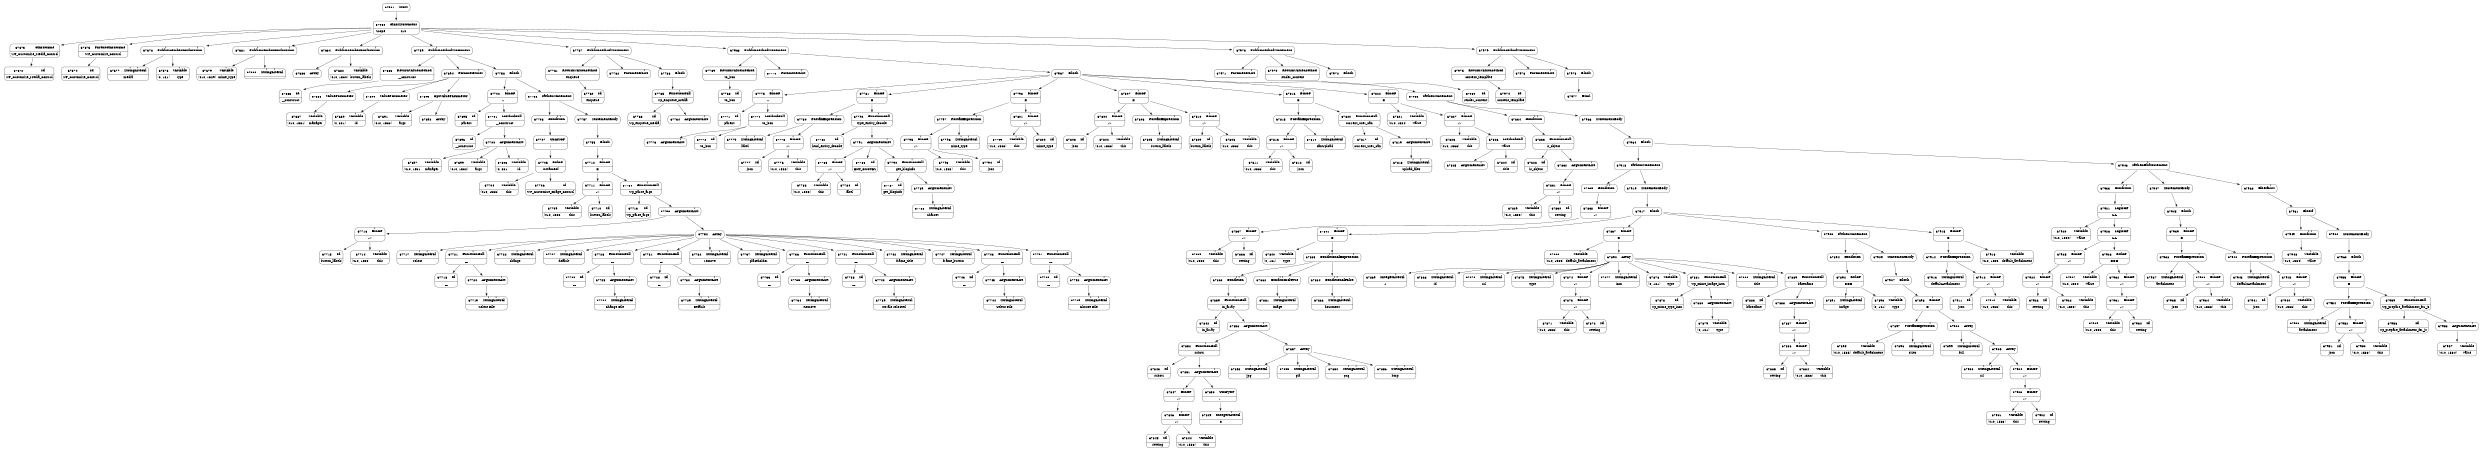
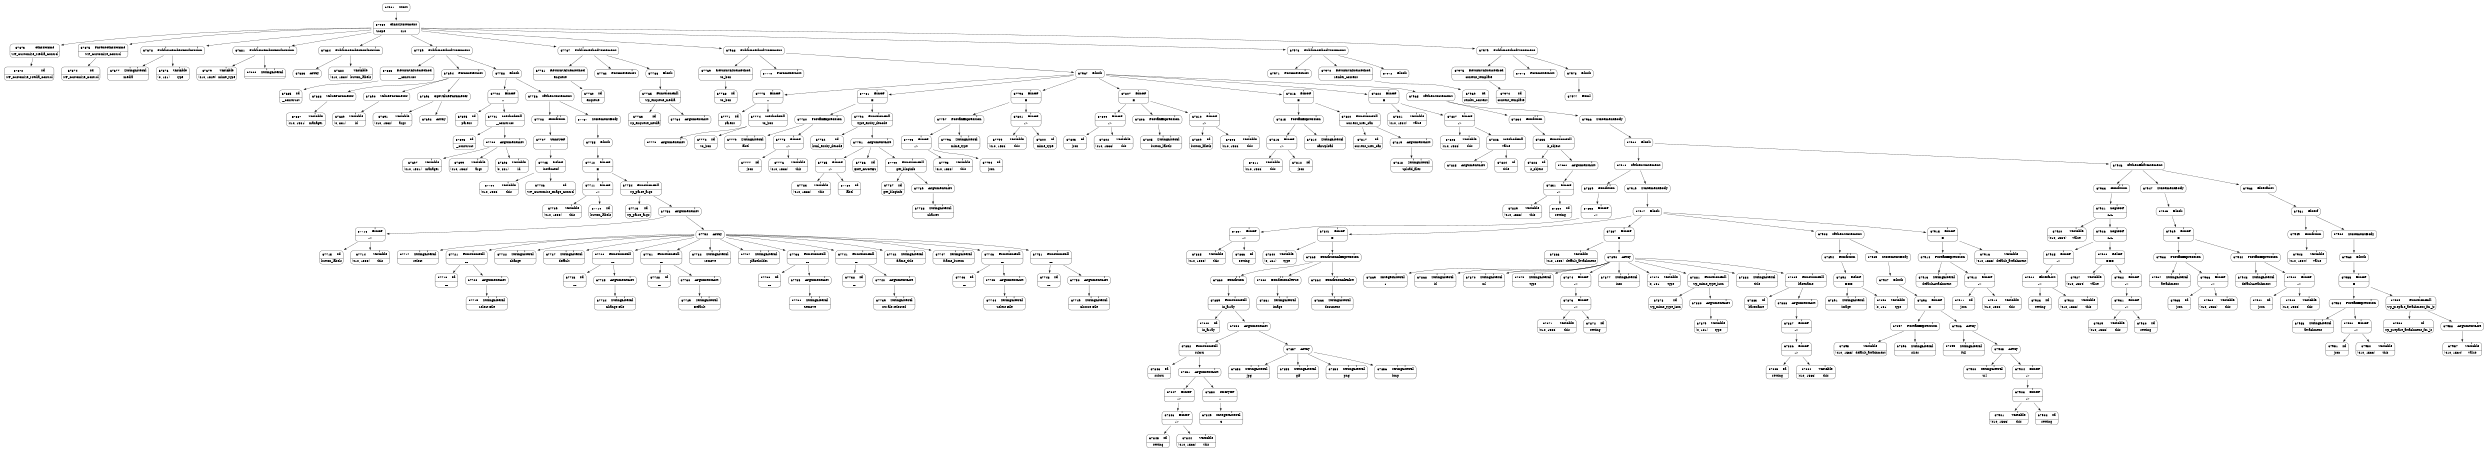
(2045, 277) -> (2047, 277)
(1708, 284) -> (1708, 284)
